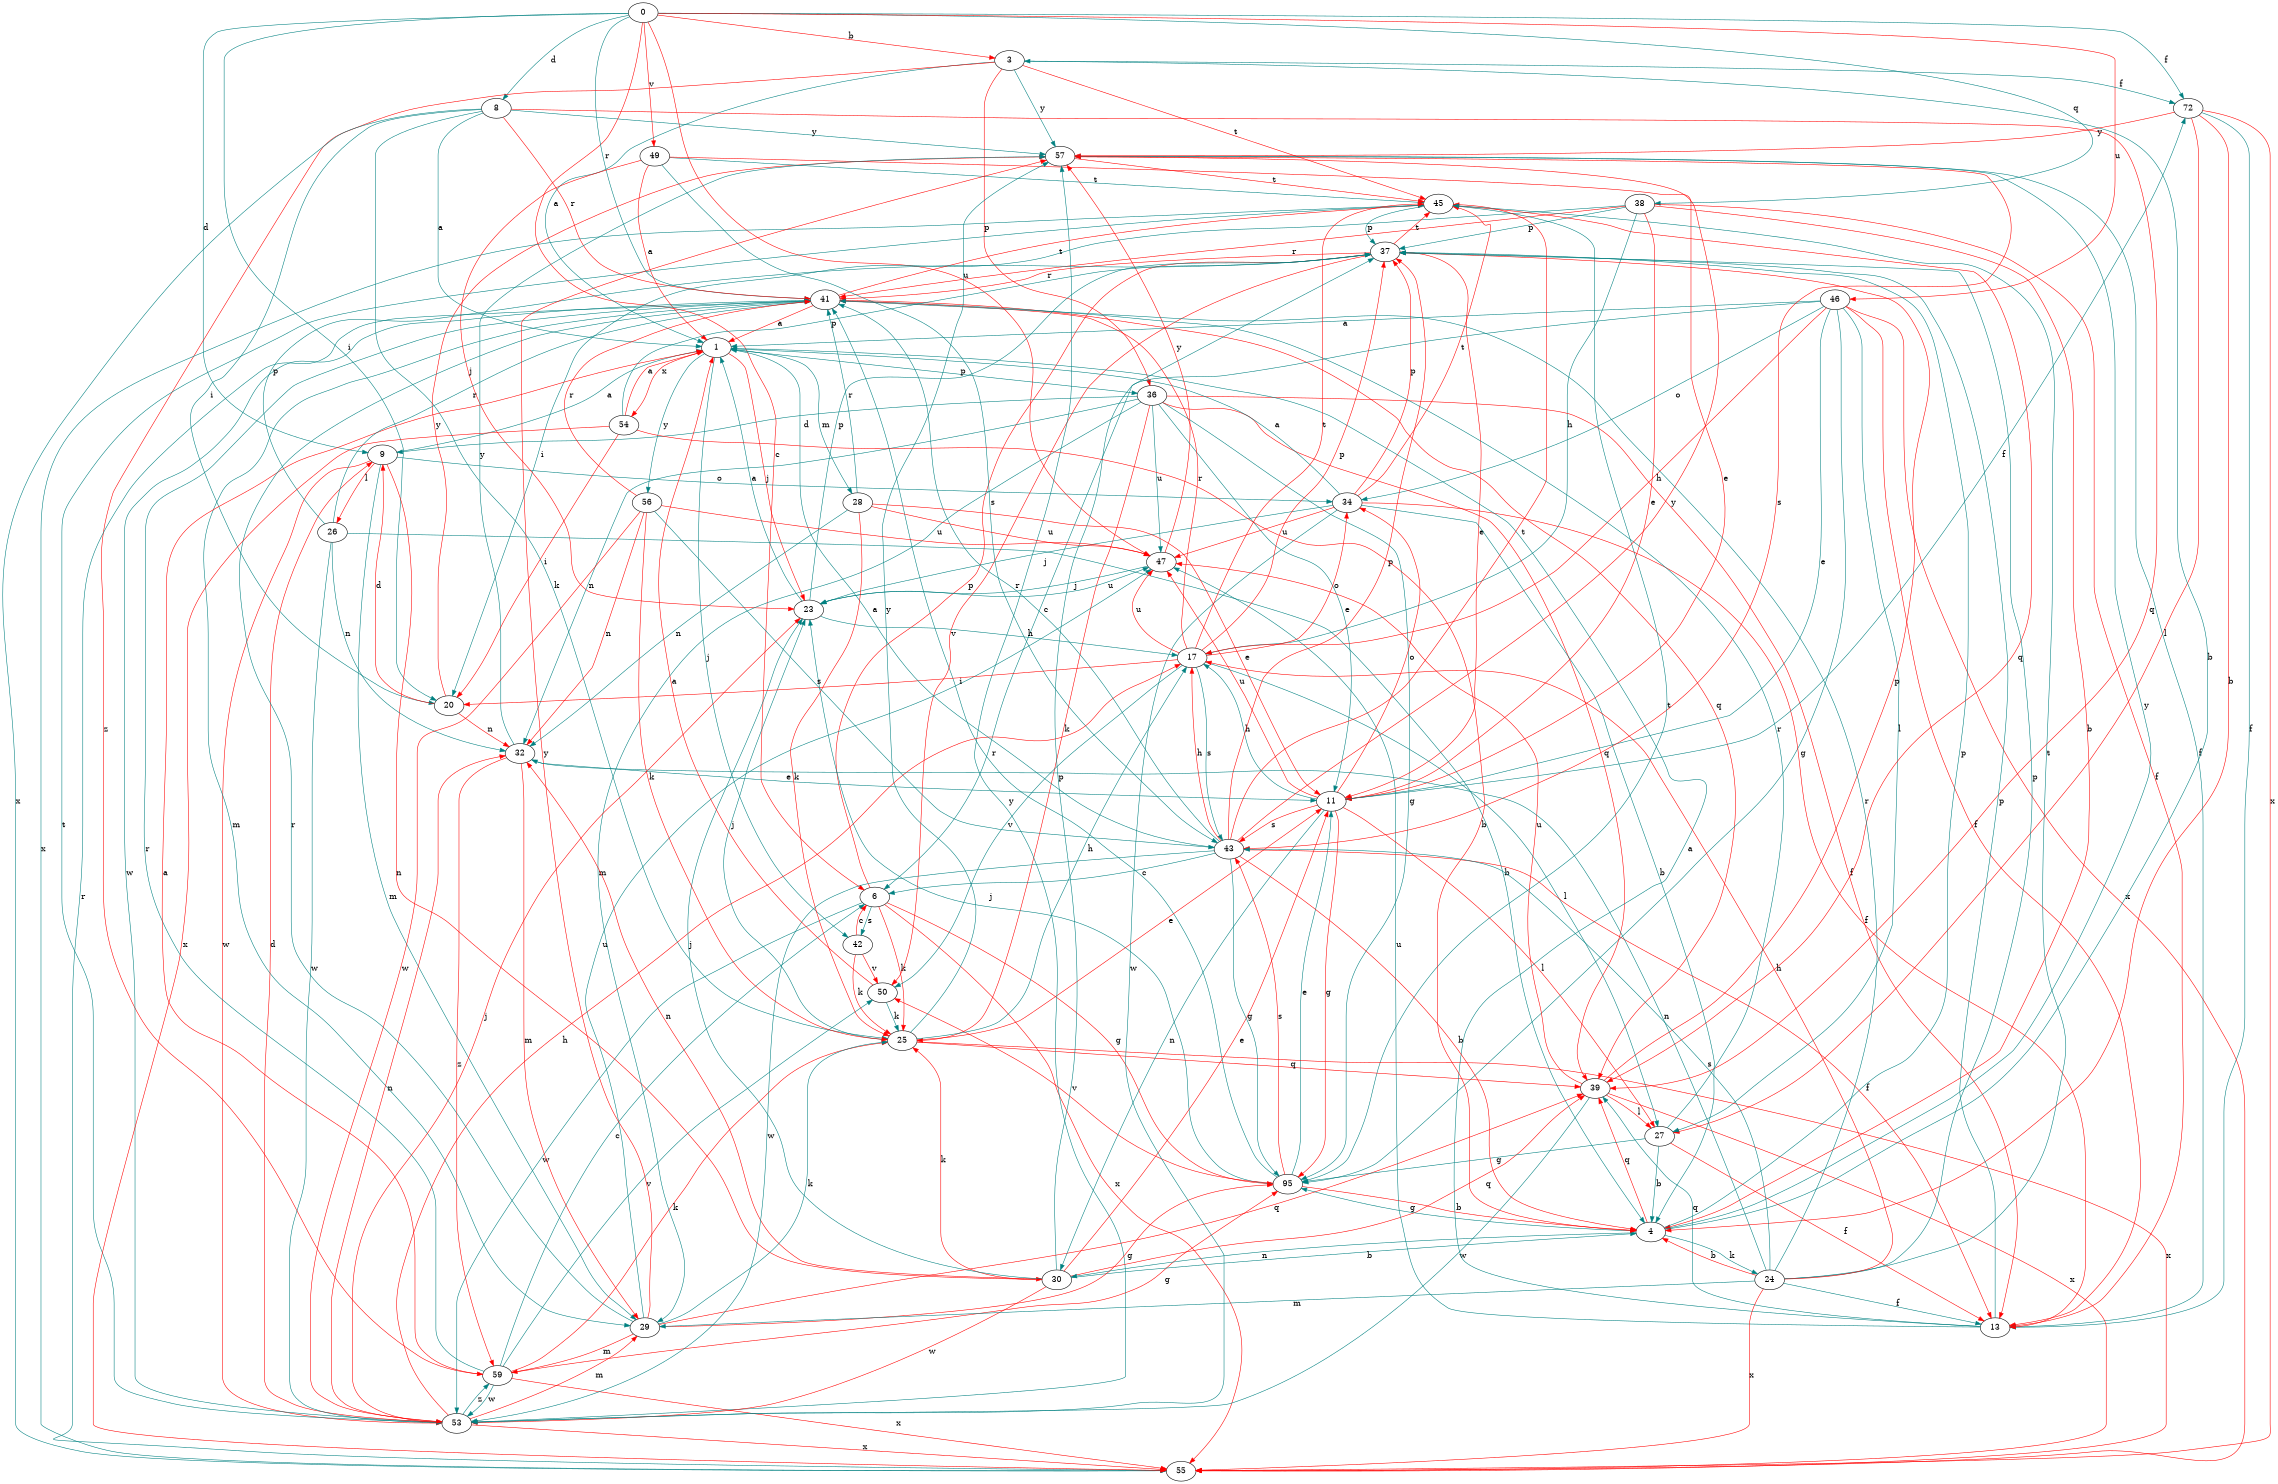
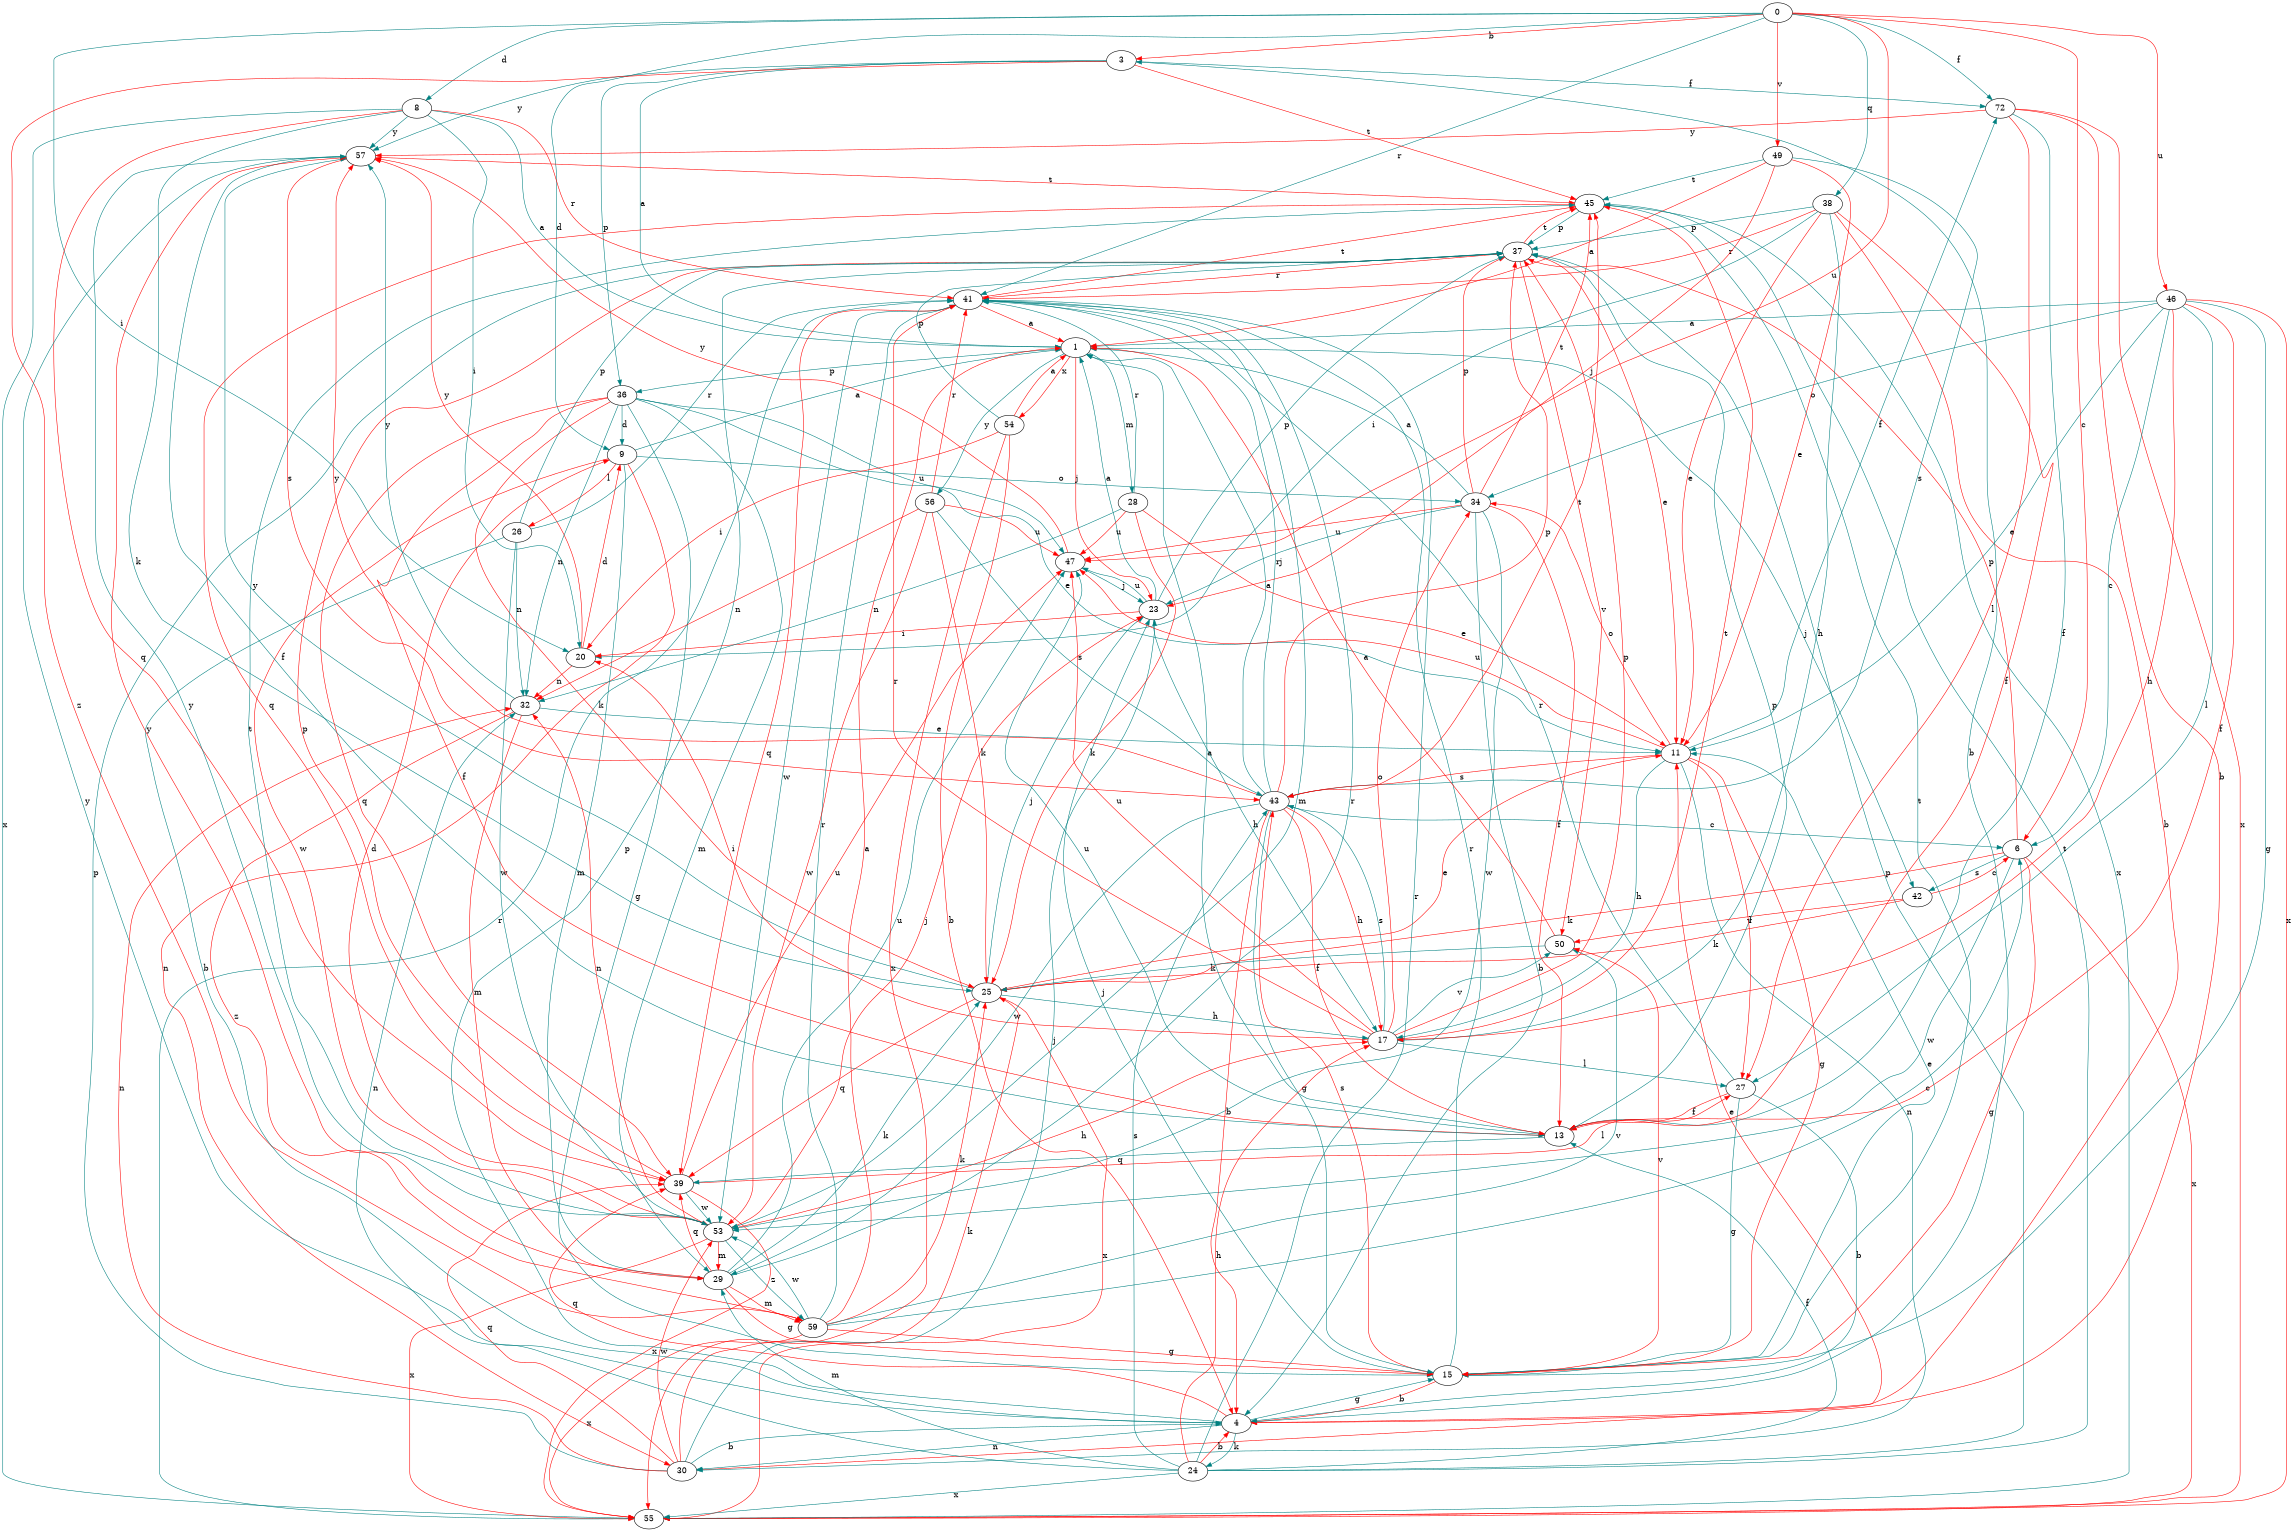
(985, 247) -> (690, 77)
none -> (857, 635)
(1288, 1184) -> (1448, 1376)
(1546, 1454) -> (924, 1495)
